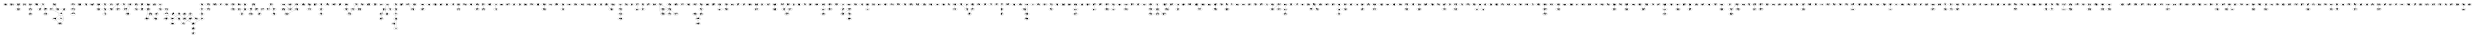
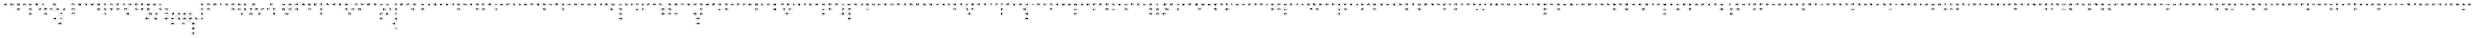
none -> (2116, 4)
